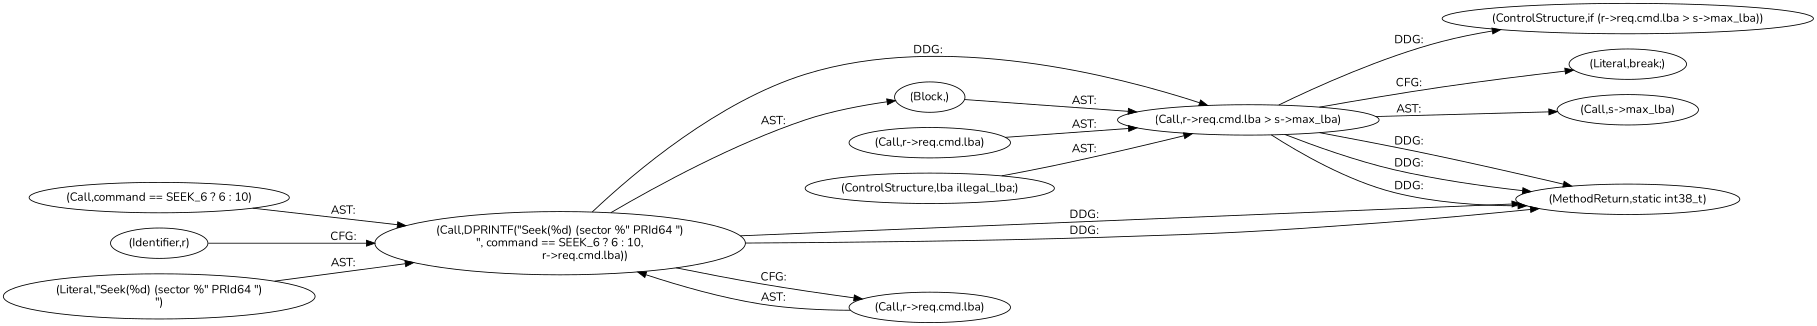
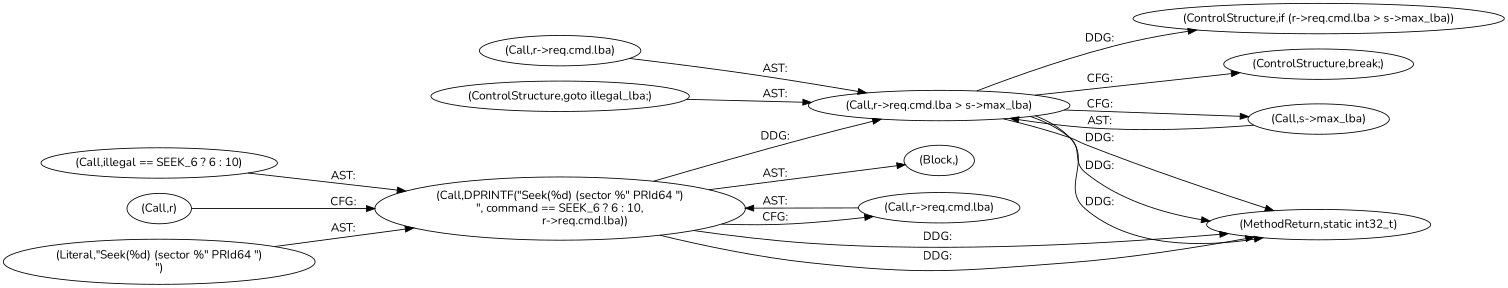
(1628, 64) -> (1319, 64)
(1046, 105) -> (1136, 130)
(1411, 109) -> (1101, 104)
(930, 188) -> (560, 96)
(159, 198) -> (159, 163)
(1628, 199) -> (1319, 225)
(159, 243) -> (159, 209)
